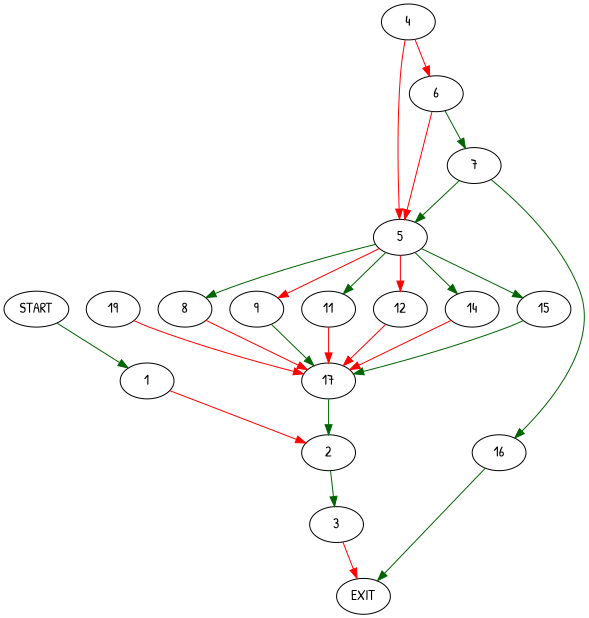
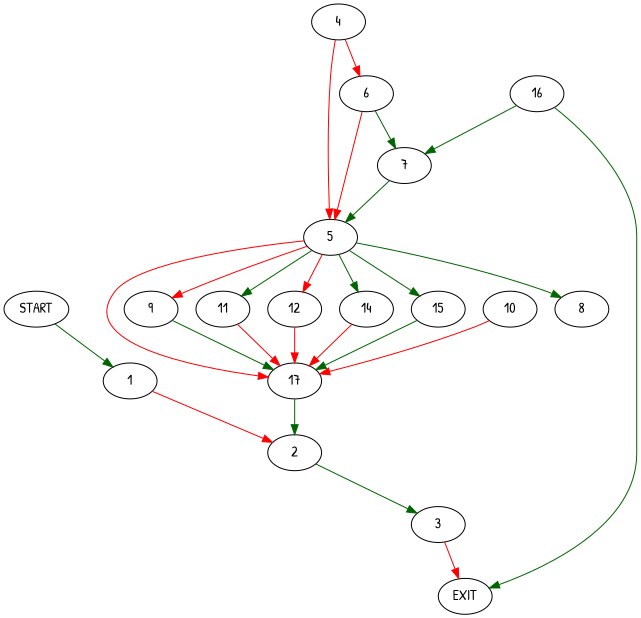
(581, 299) -> (475, 127)
(113, 309) -> (510, 309)
(252, 343) -> (116, 290)
